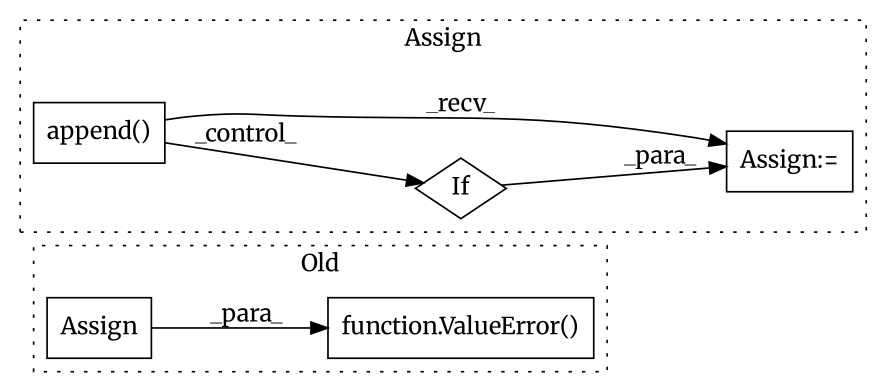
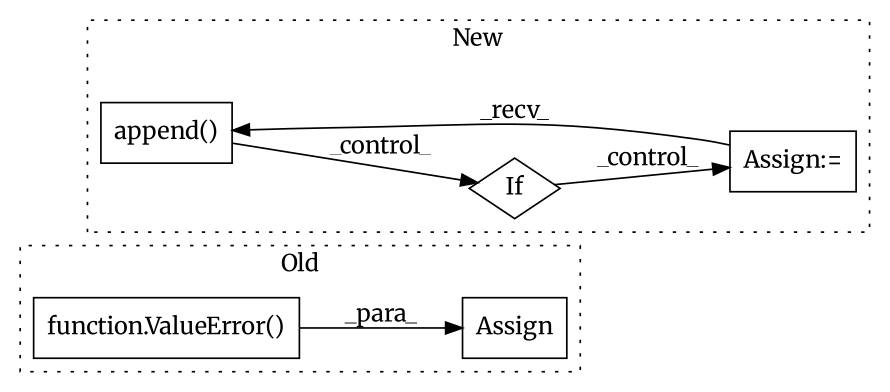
(443, 40) -> (479, 40)
(438, 118) -> (490, 124)
(660, 157) -> (648, 159)
(231, 328) -> (373, 328)
